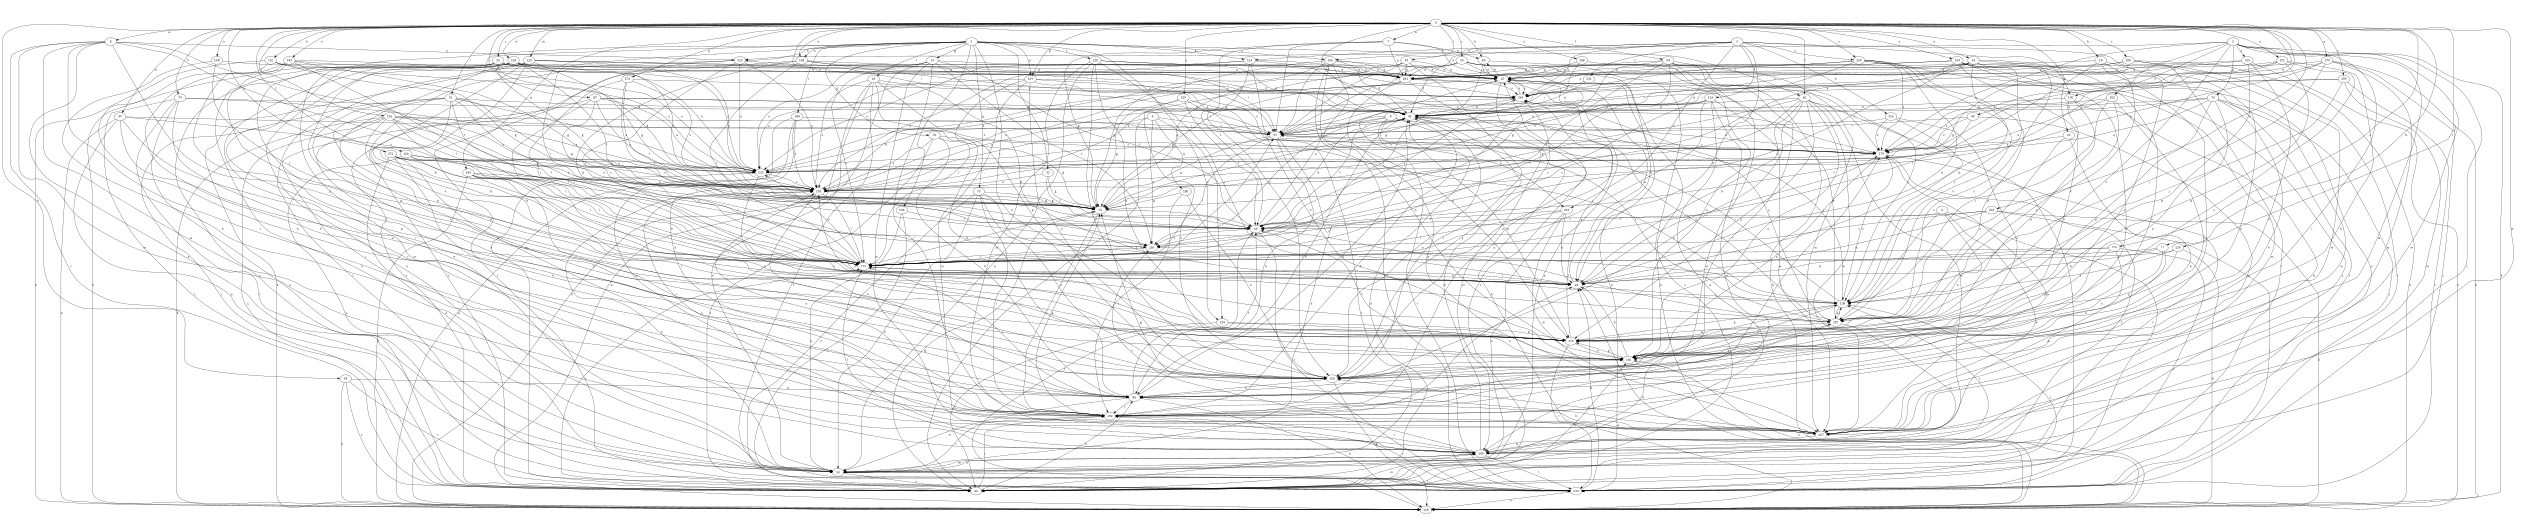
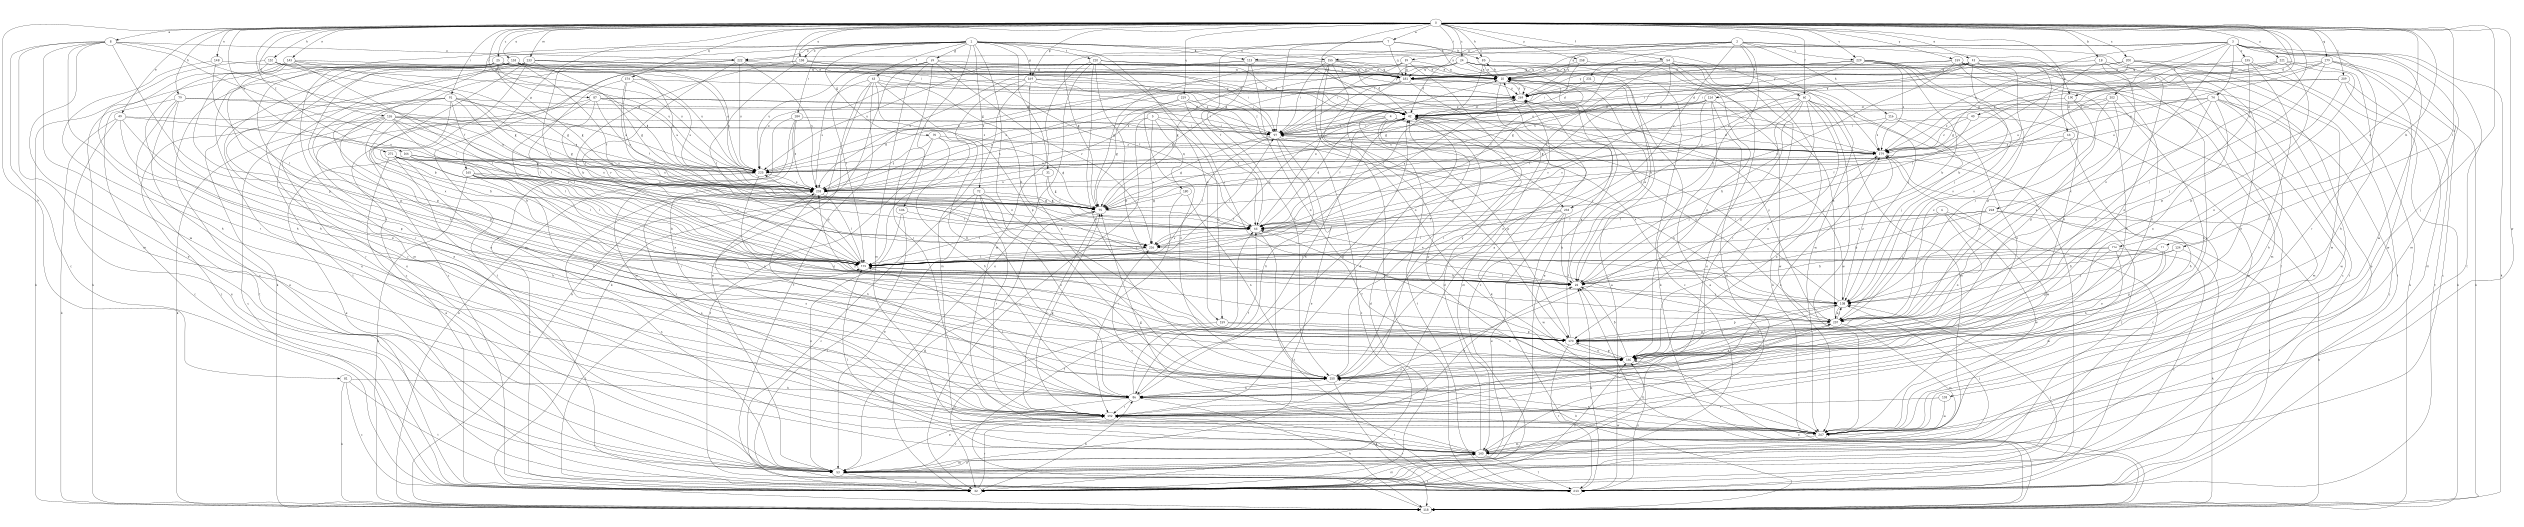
(1876, 72) -> (1722, 48)
none -> (1945, 397)
(1502, 500) -> (1633, 445)
